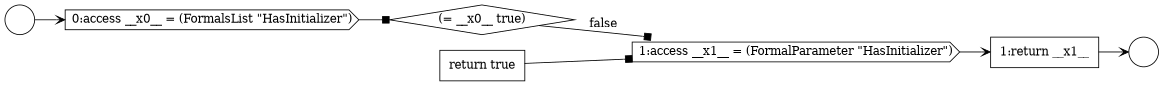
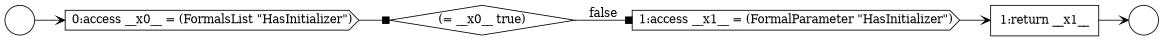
(482, 65) -> none
